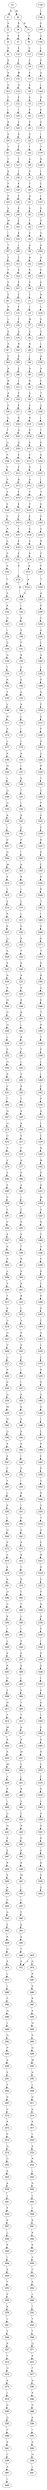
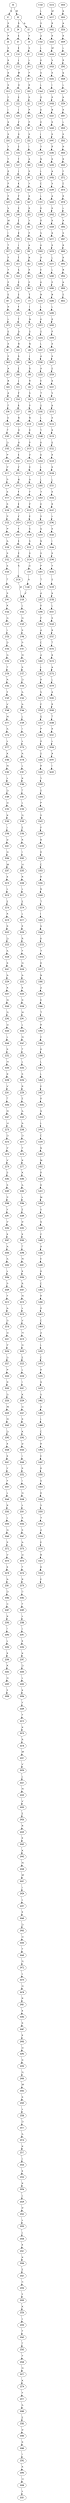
(40, 1591) -> none
(7, 1709) -> none
(27, 1961) -> (22, 1973)
